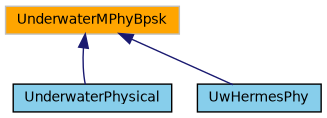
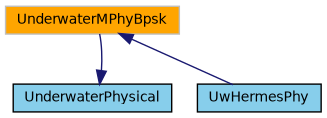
(83, 66) -> (102, 52)
